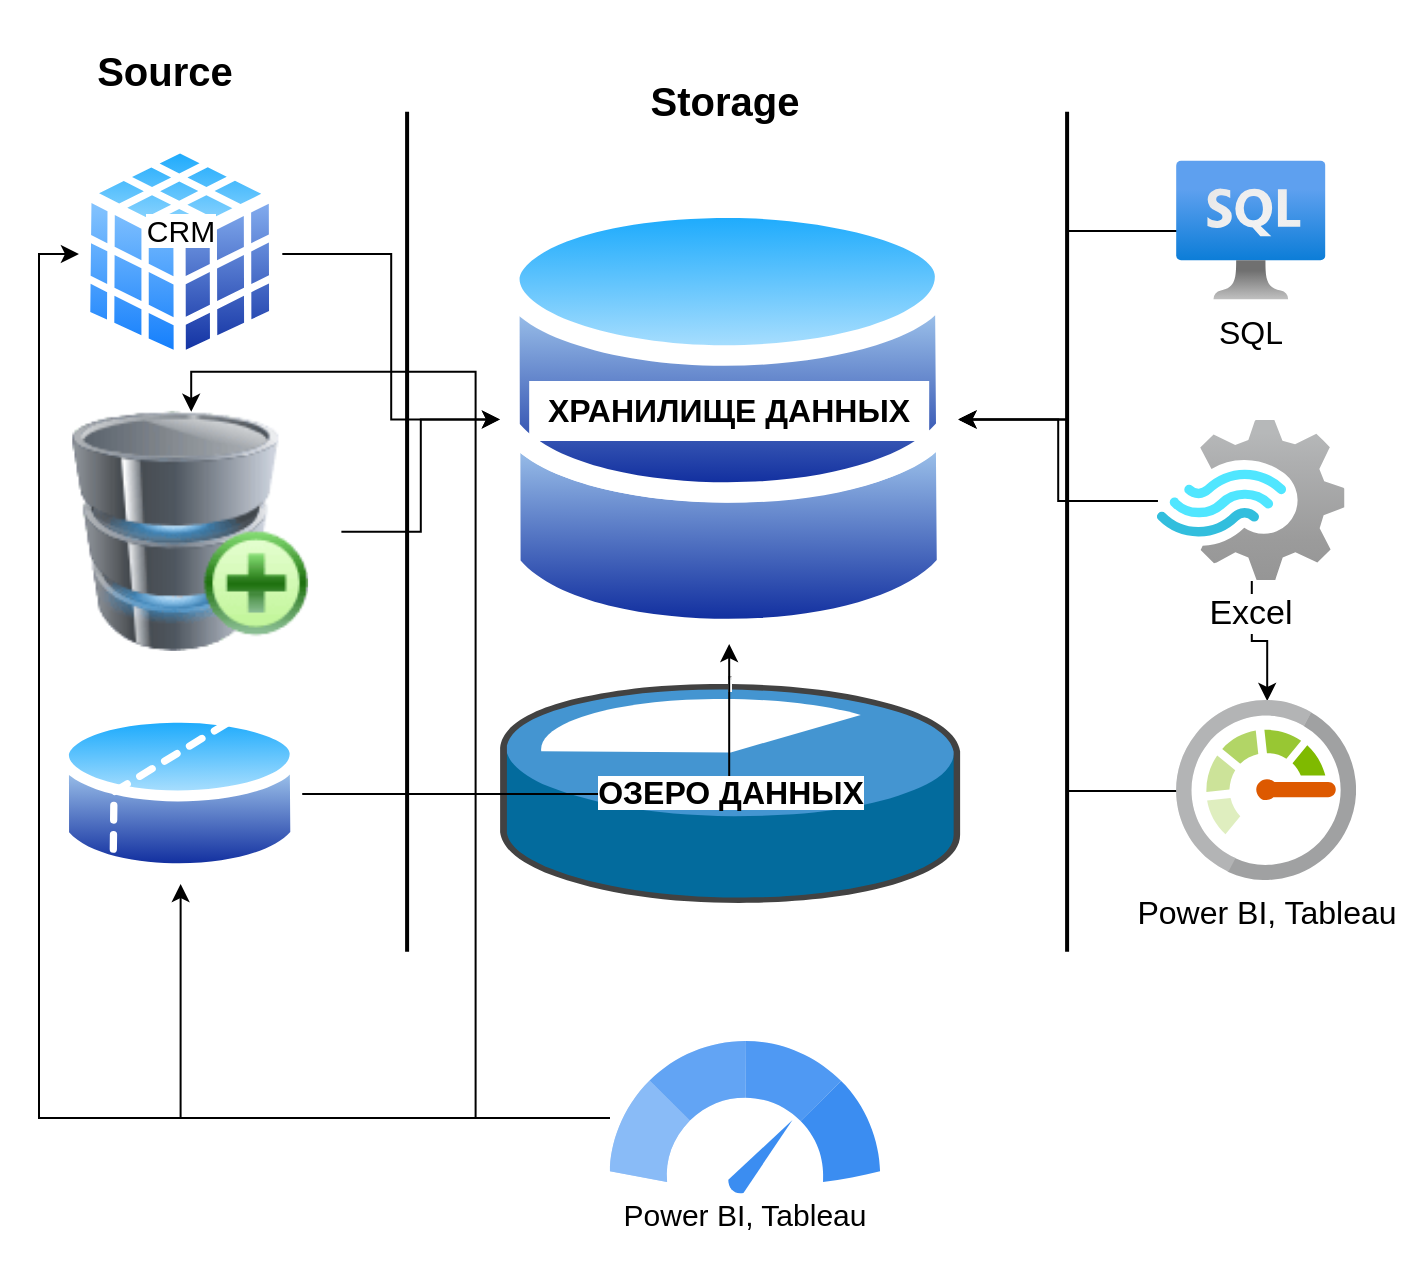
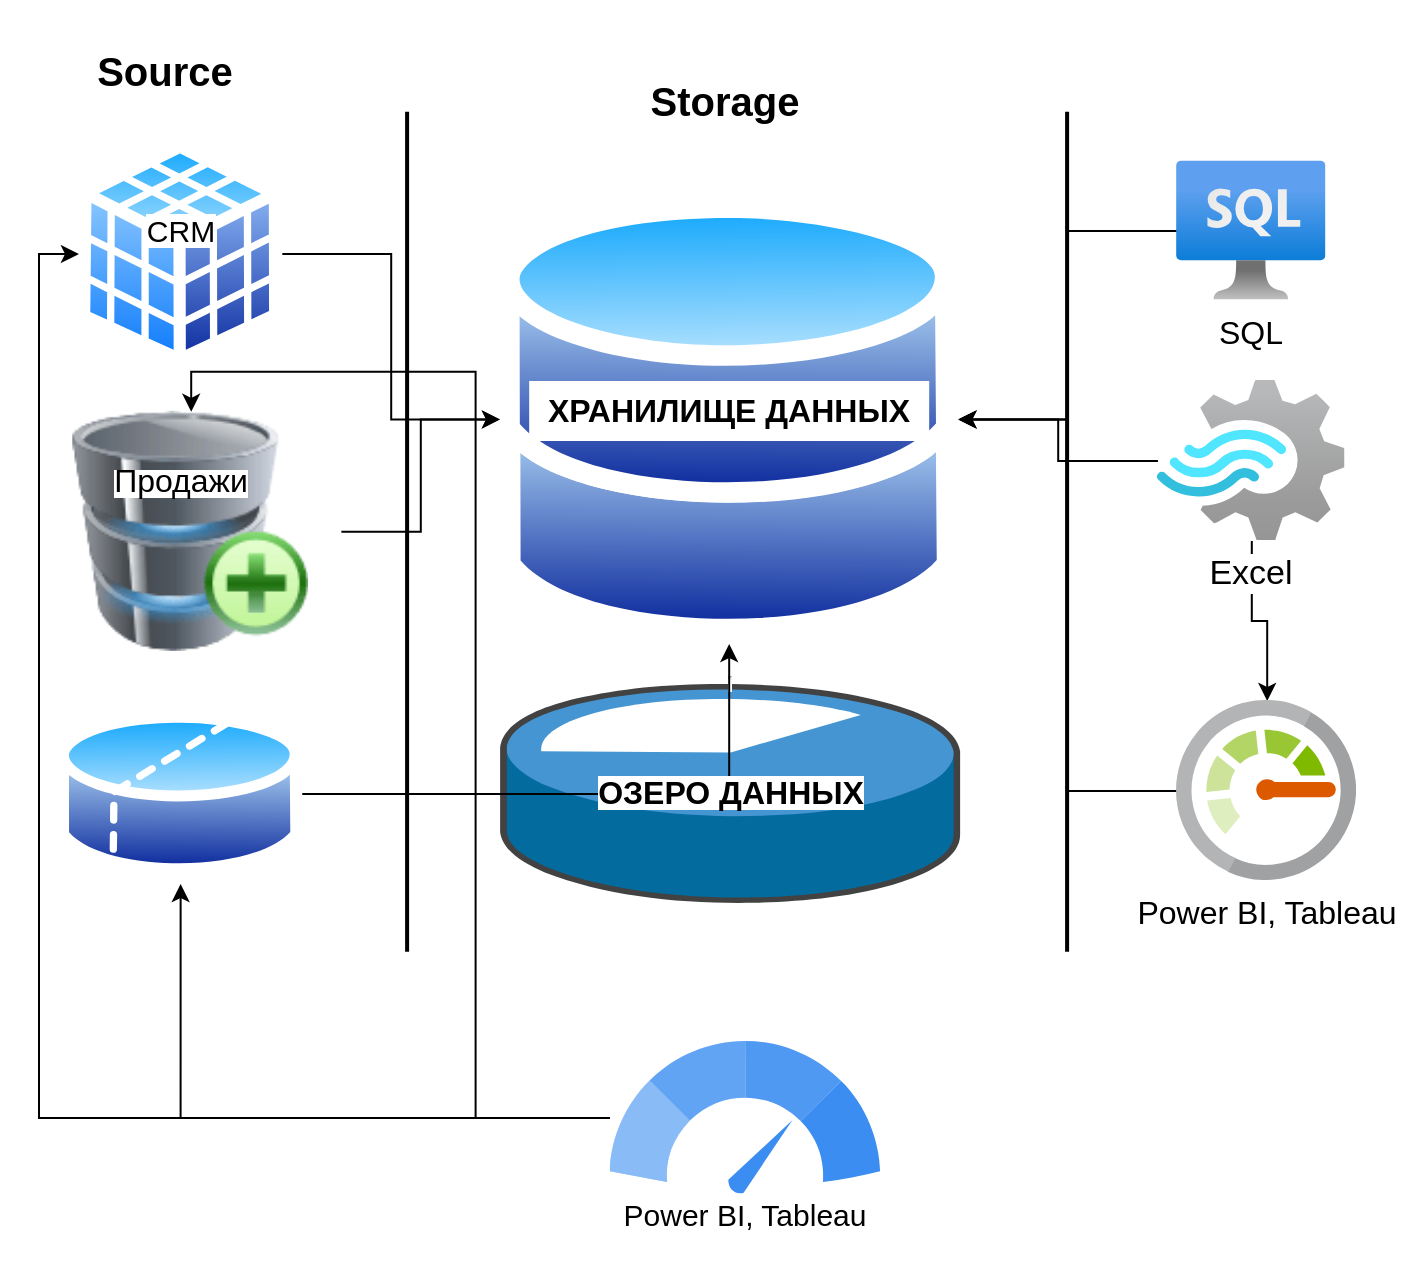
none -> (181, 481)
(1252, 501) -> (1252, 461)
